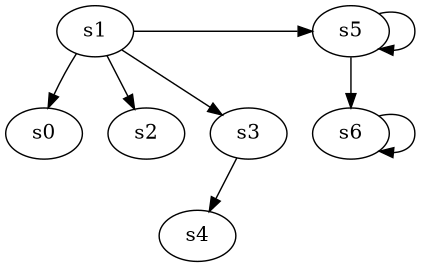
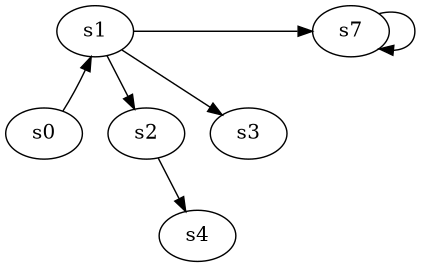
(351, 31) -> (351, 31)
(65, 74) -> (75, 91)
(351, 134) -> none
(226, 178) -> (169, 178)
